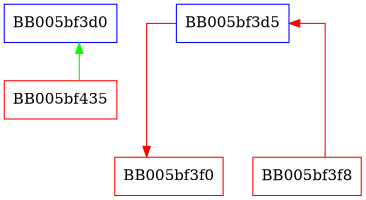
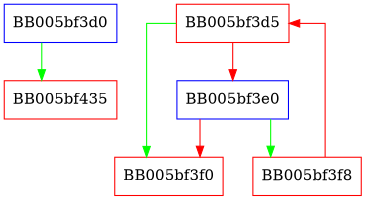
(233, 23) -> (233, 23)
(79, 67) -> (42, 56)
(147, 70) -> (147, 70)
none -> (233, 100)
